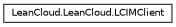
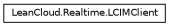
(88, 13) -> (85, 13)
